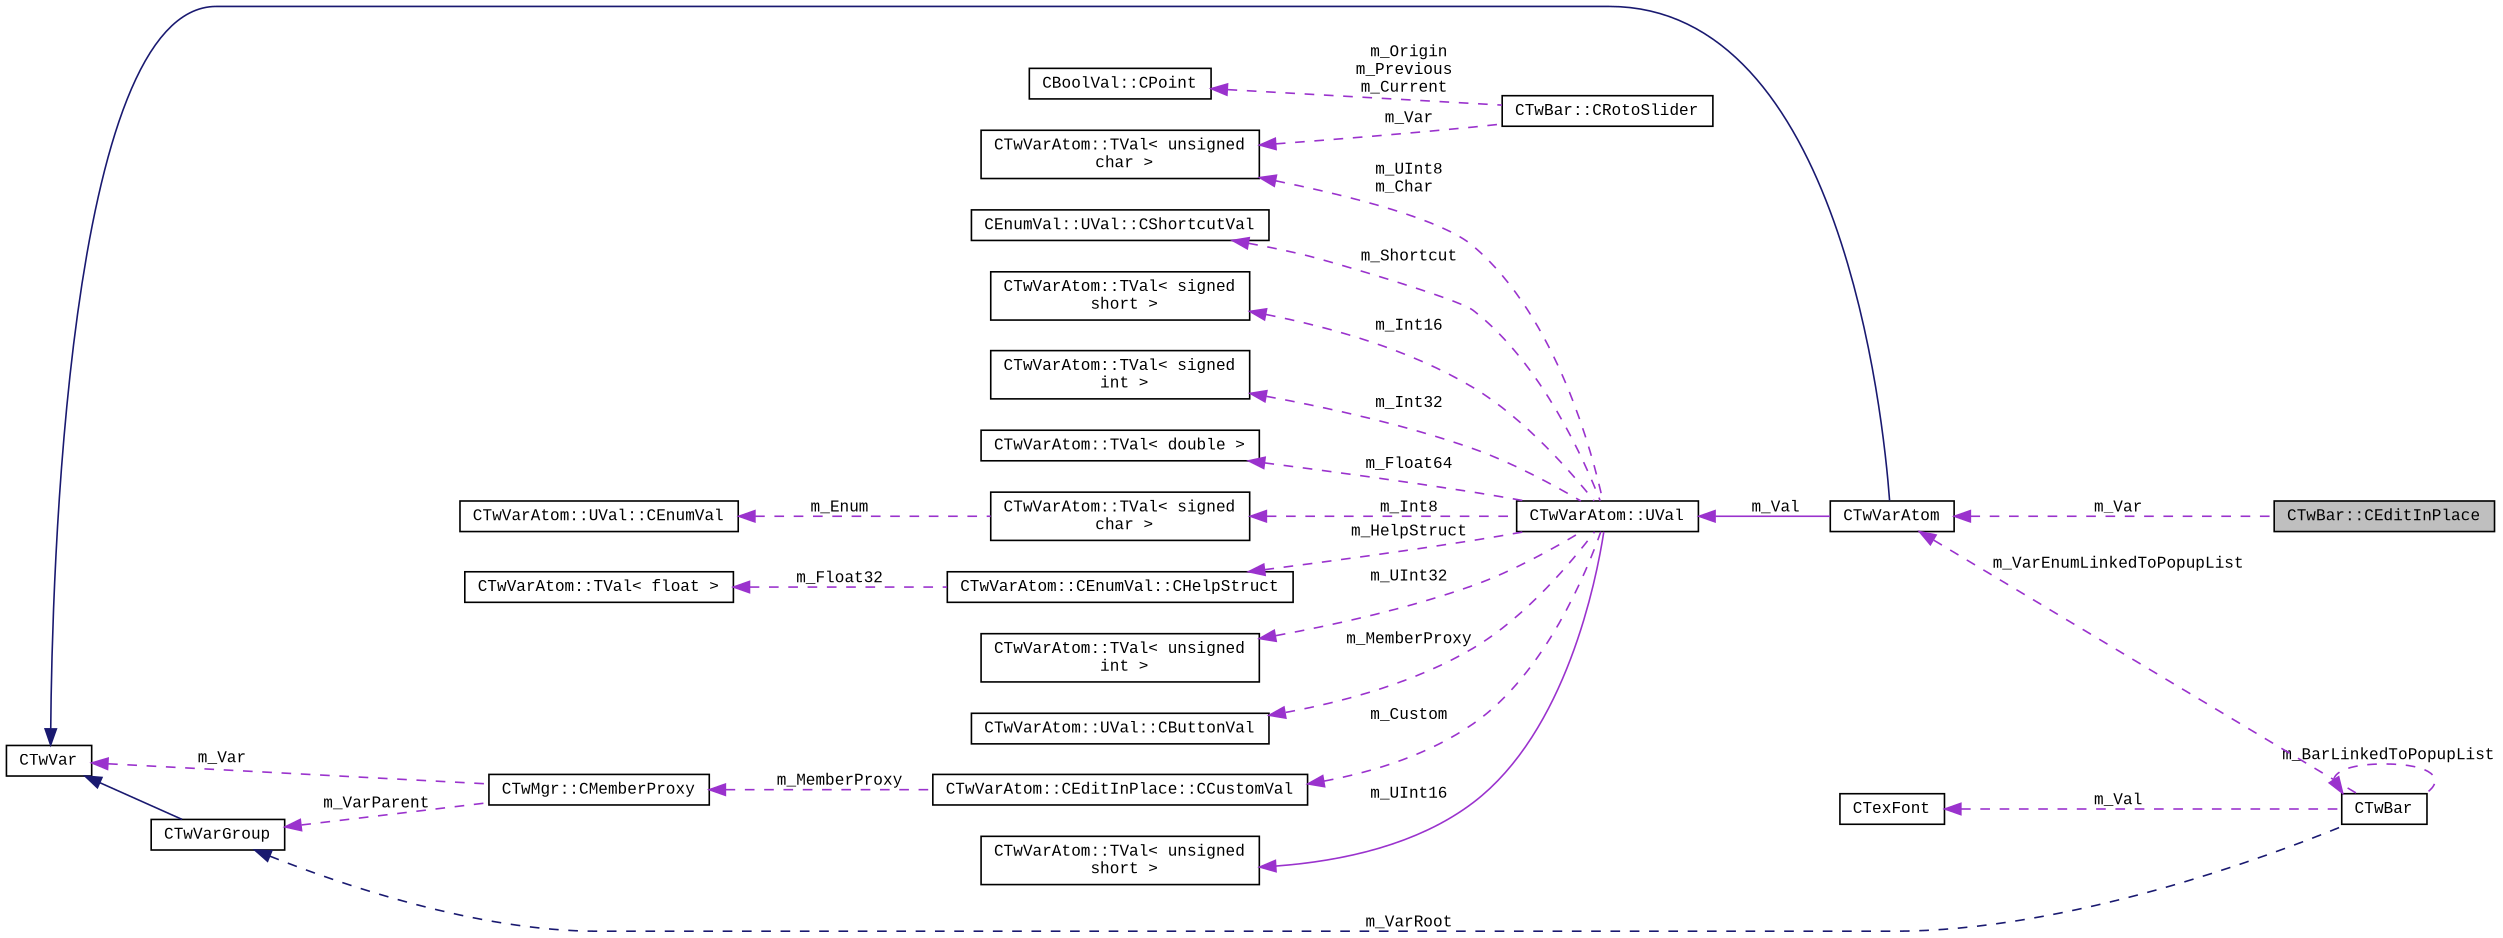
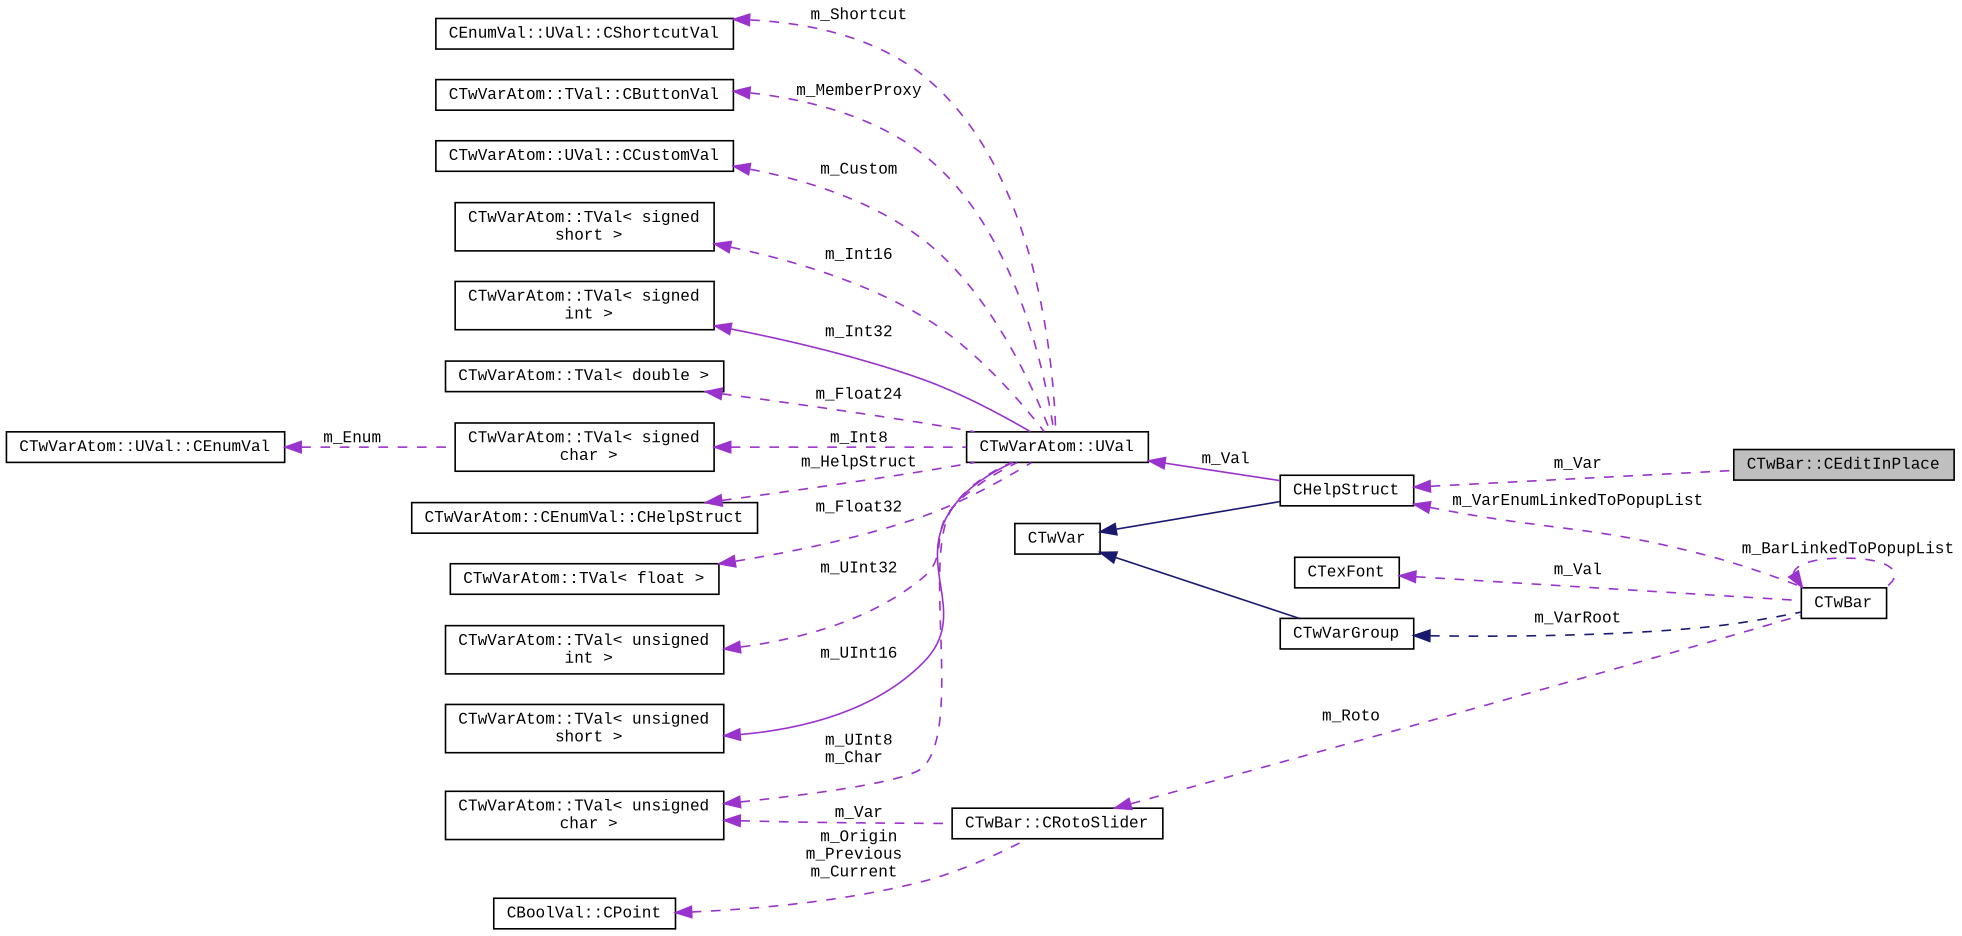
(1429, 434) -> (885, 367)
(1405, 464) -> (855, 395)
(1892, 516) -> (1347, 491)
(848, 587) -> (889, 527)
none -> (1466, 711)
(1120, 729) -> (585, 95)
(599, 790) -> none
(1120, 790) -> (585, 156)
